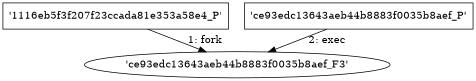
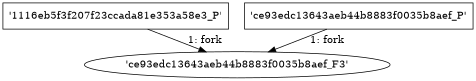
(116, 16) -> (116, 16)
(327, 40) -> (327, 40)
